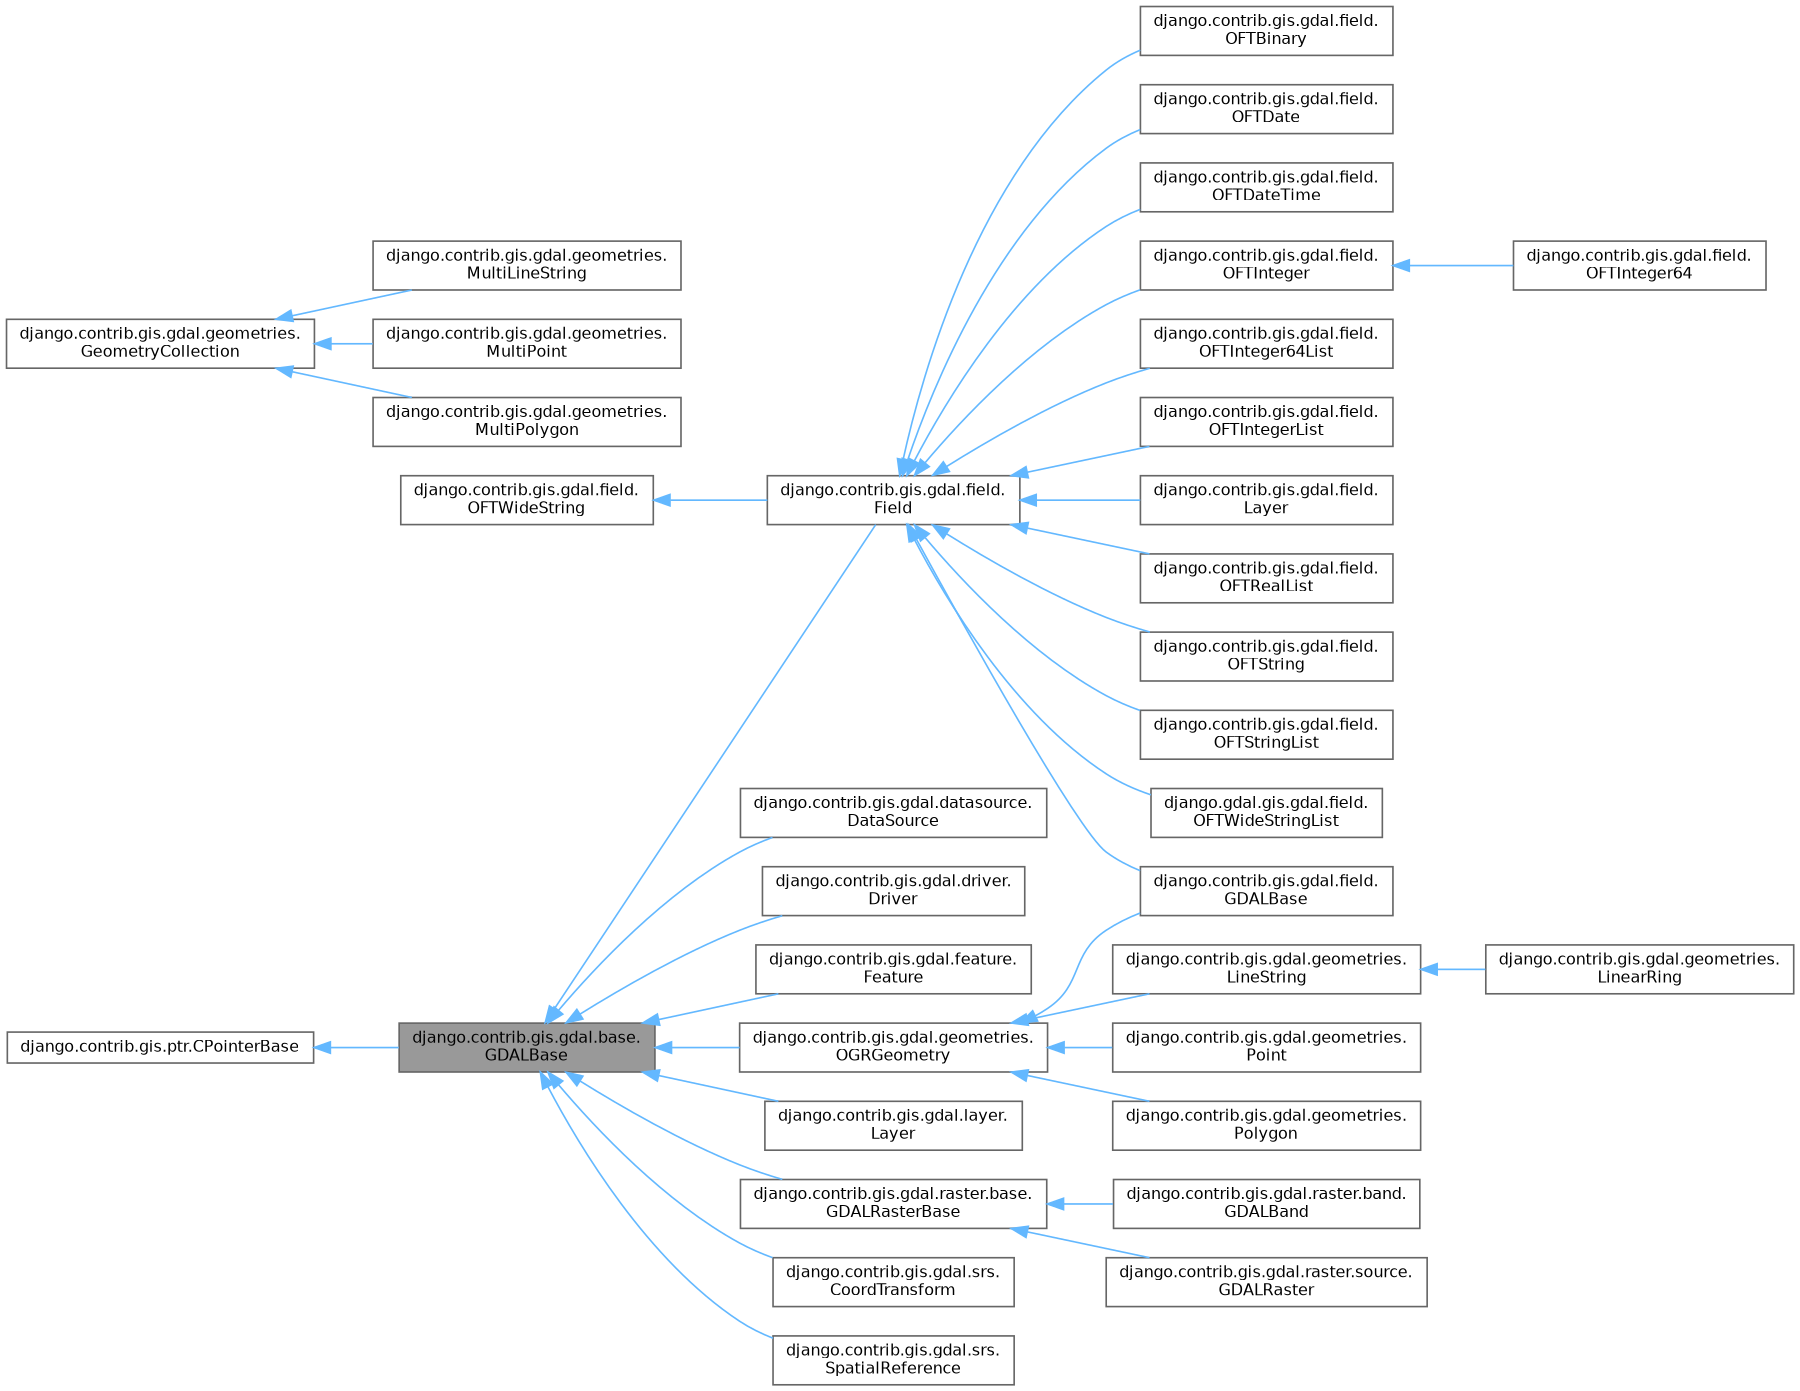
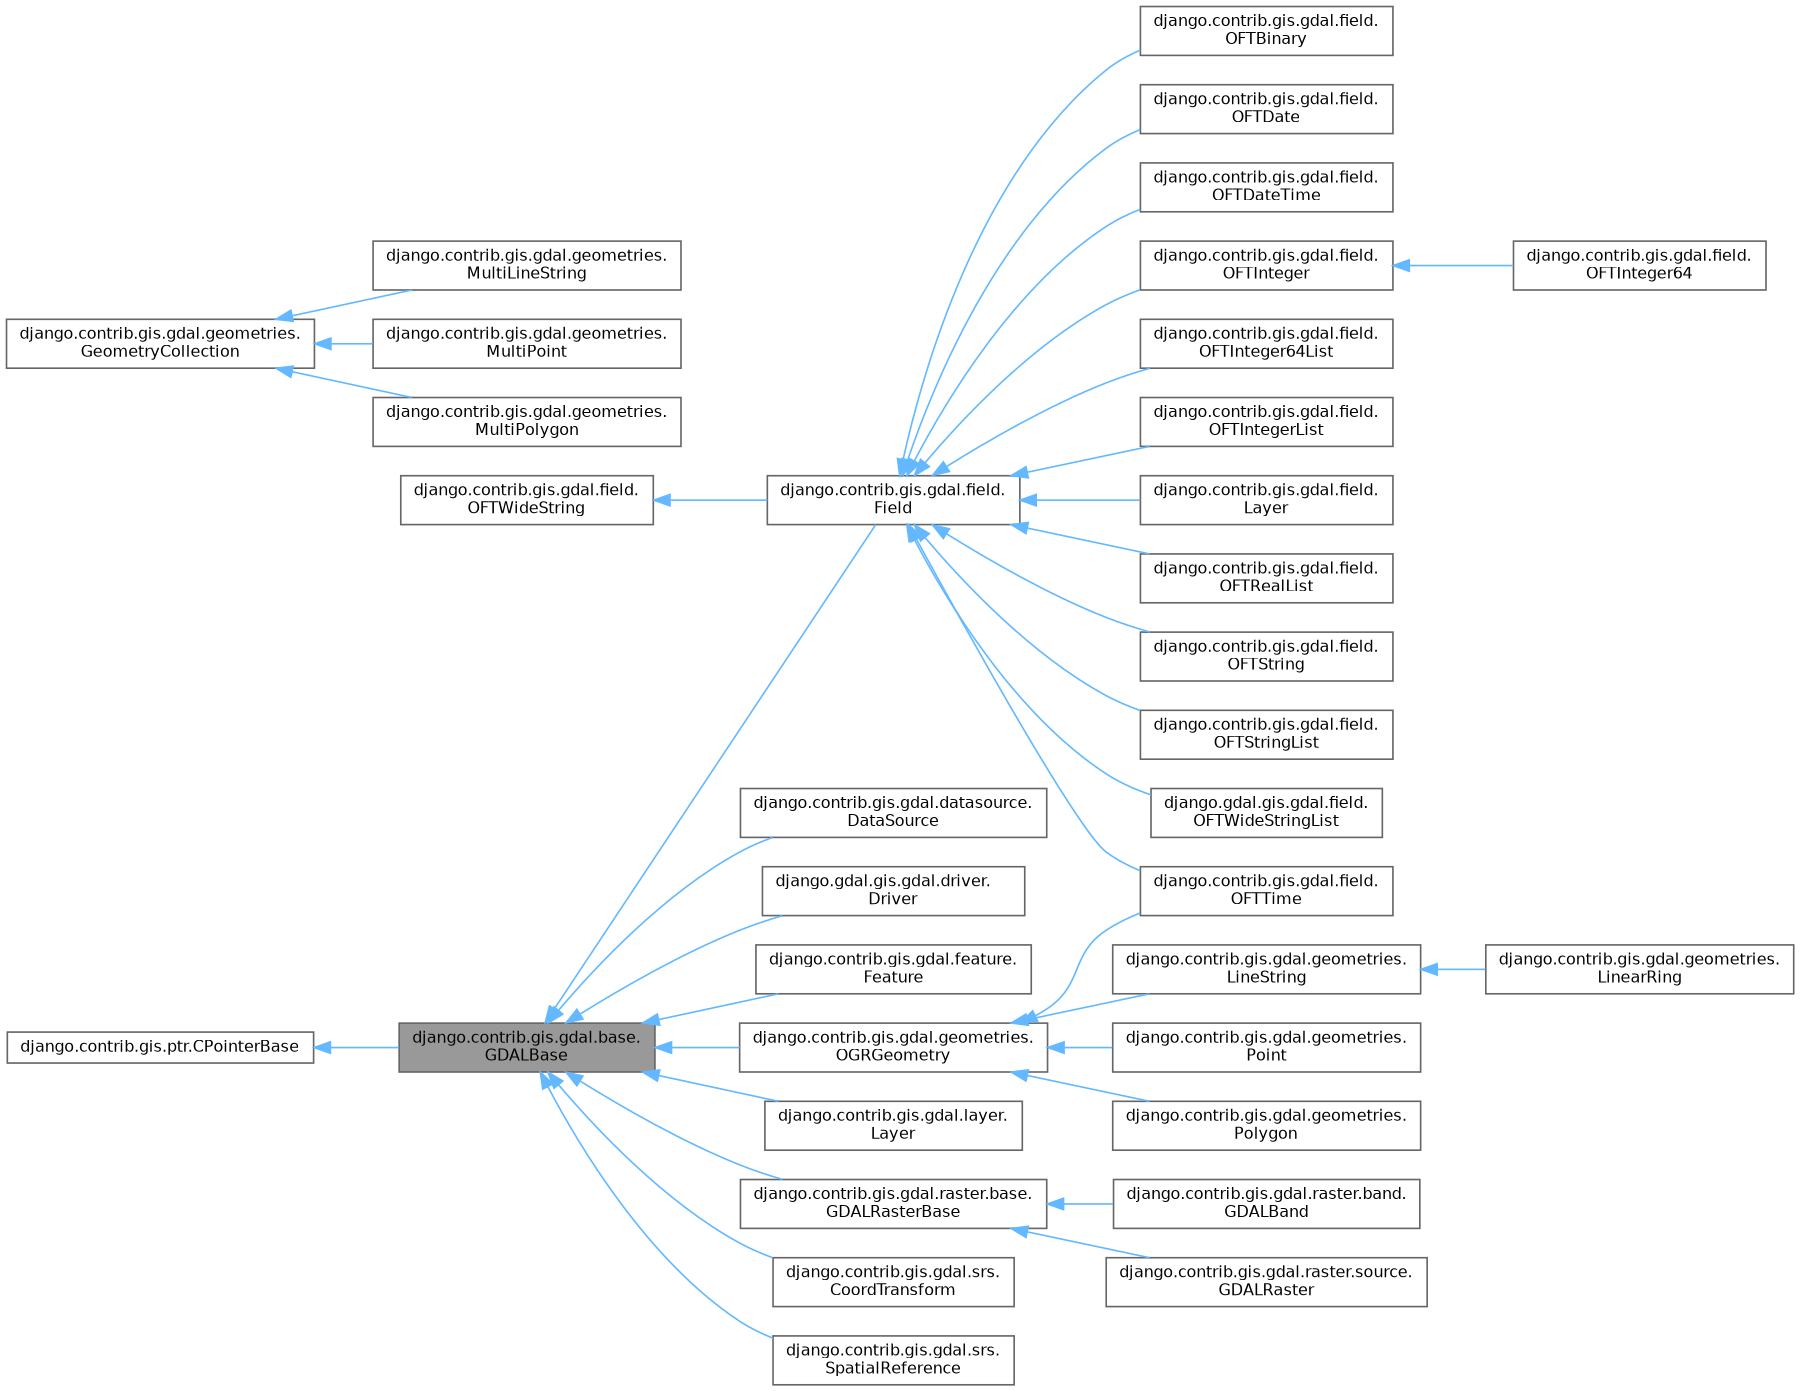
(894, 891) -> (894, 891)
(1267, 891) -> (1267, 891)
